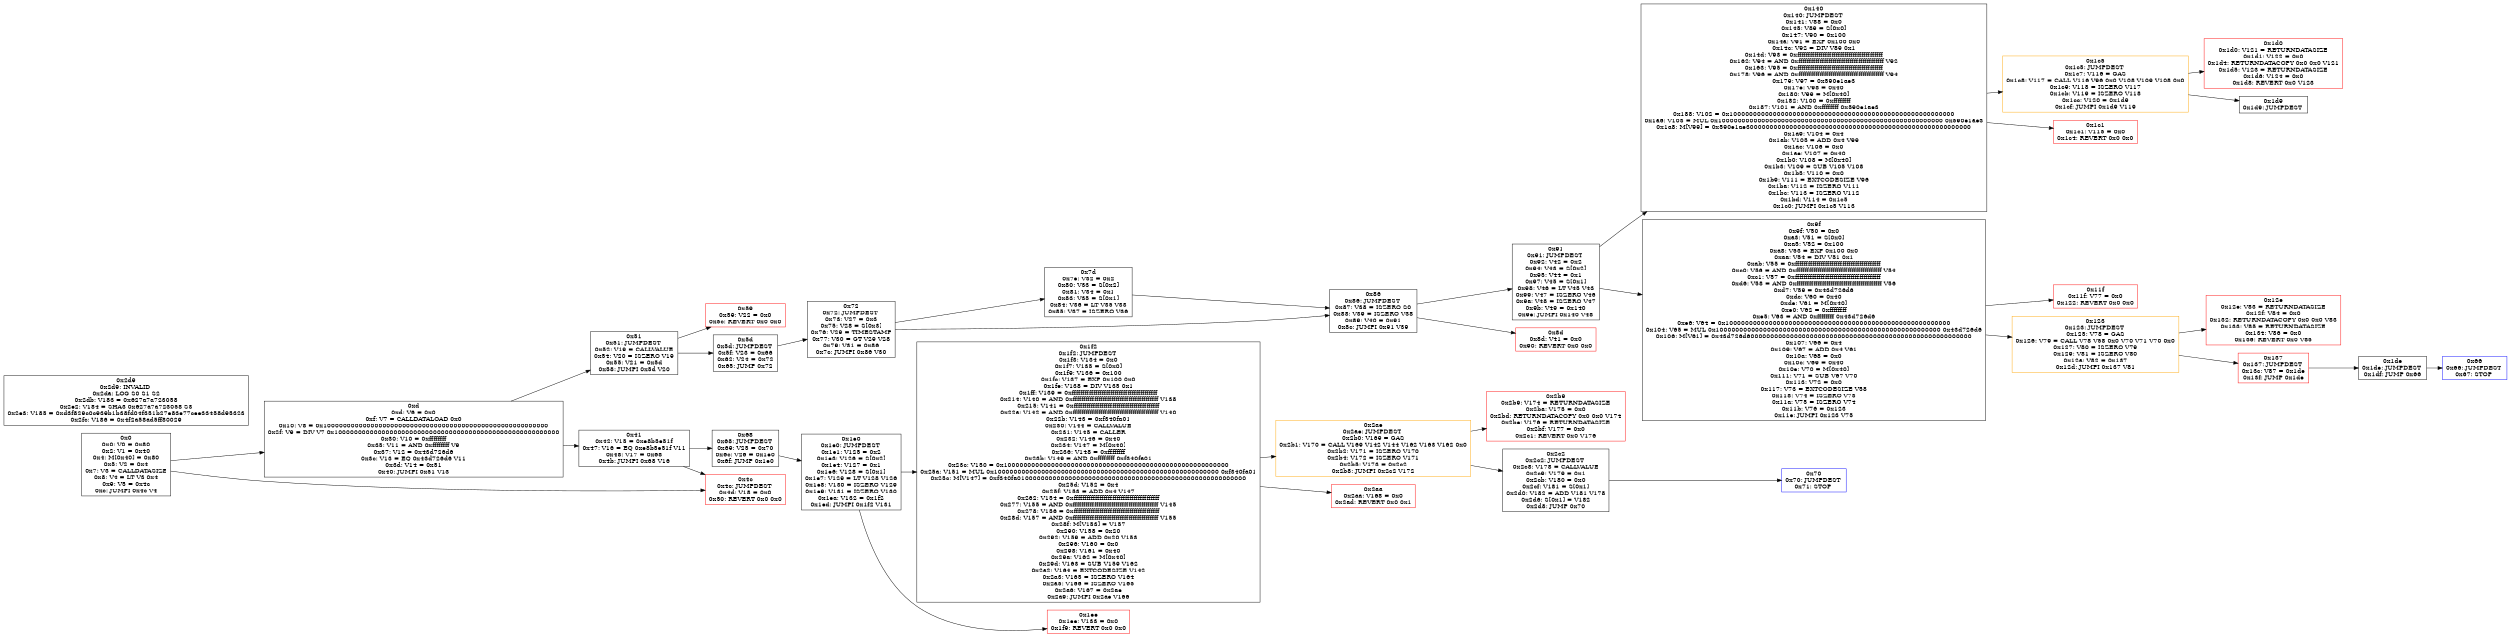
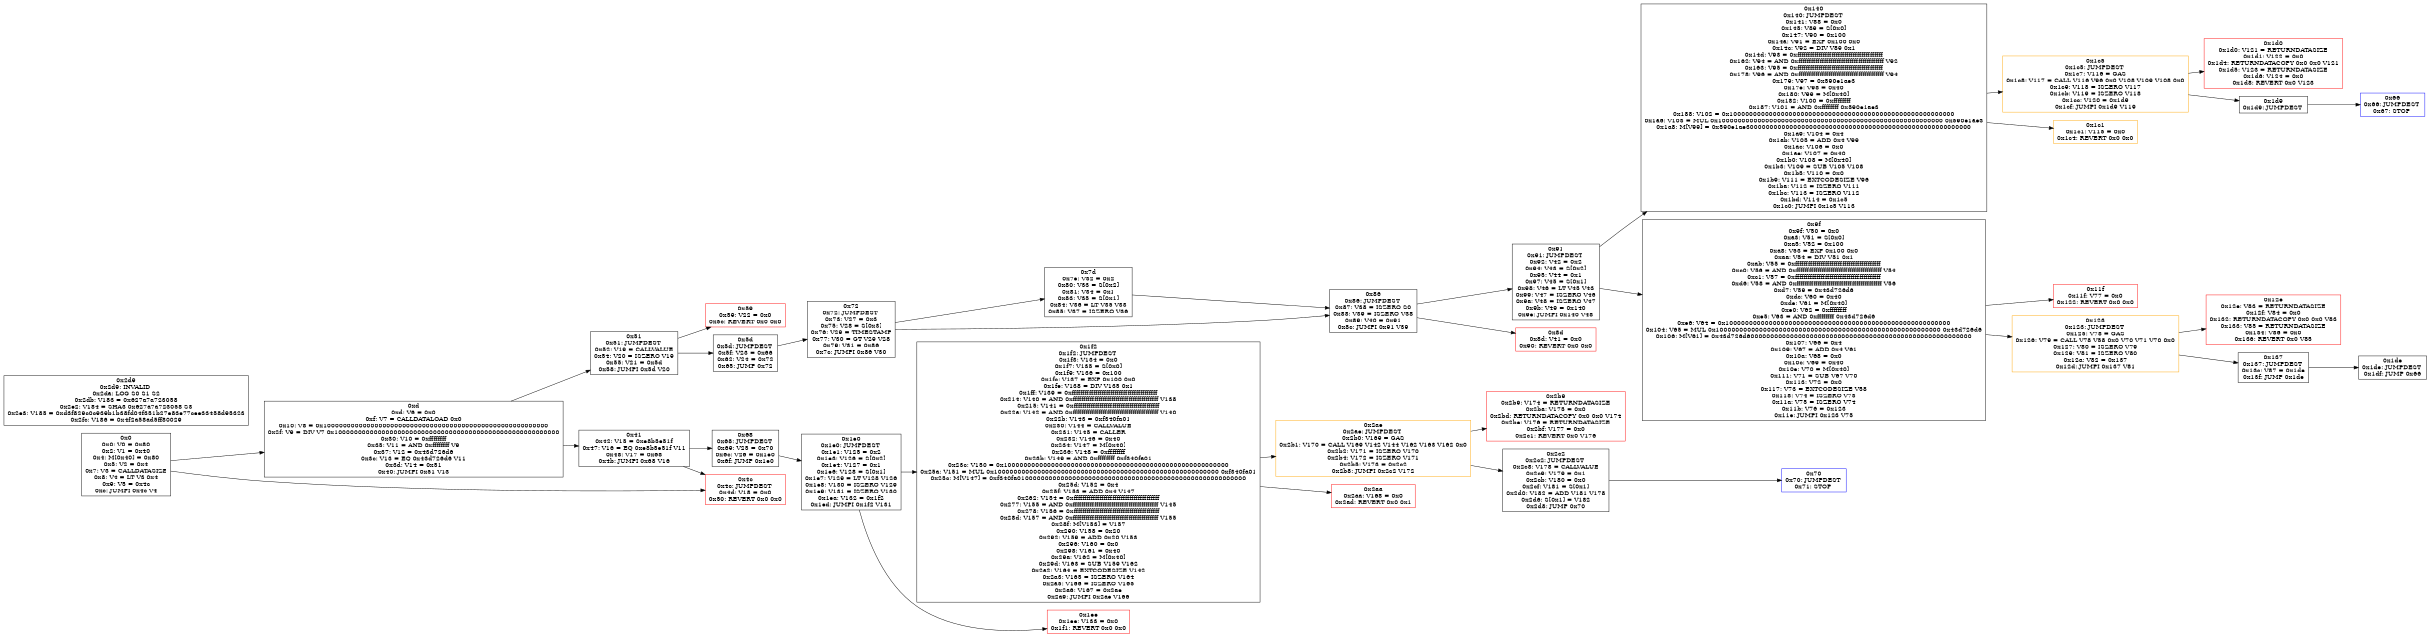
(2095, 132) -> (2095, 132)
(2273, 368) -> (2273, 368)
(2432, 368) -> (2332, 105)
(1088, 622) -> (1088, 622)
